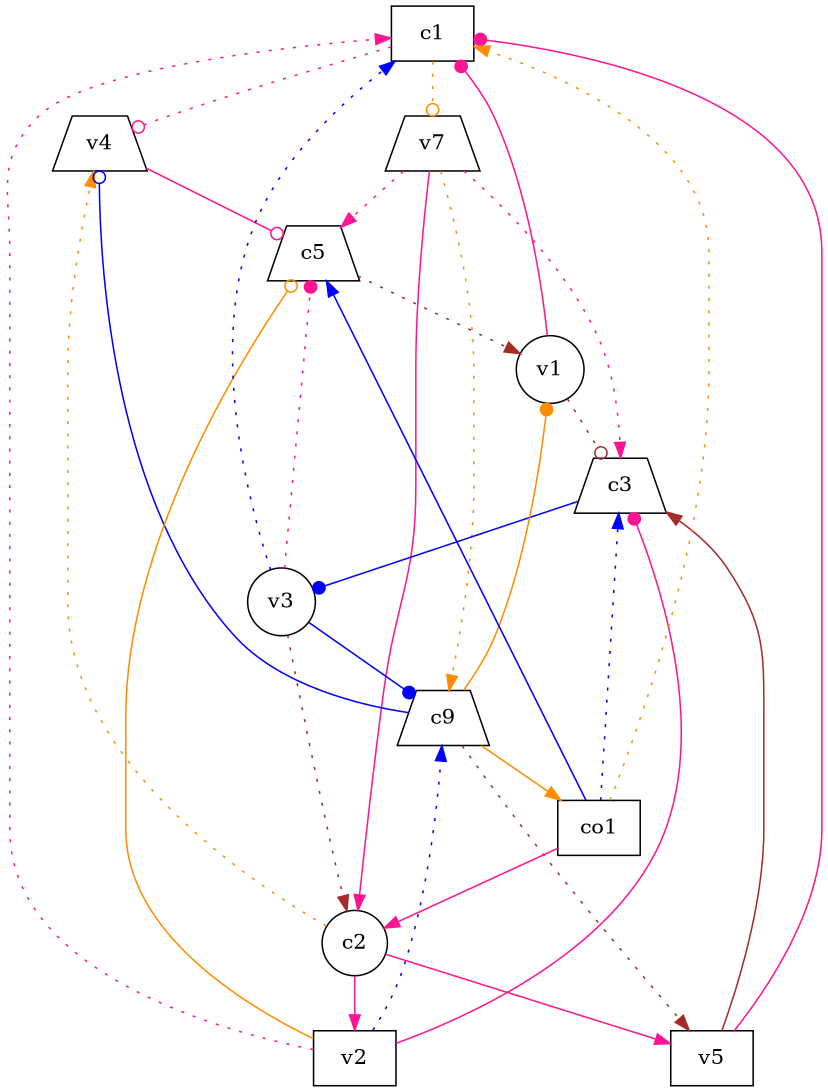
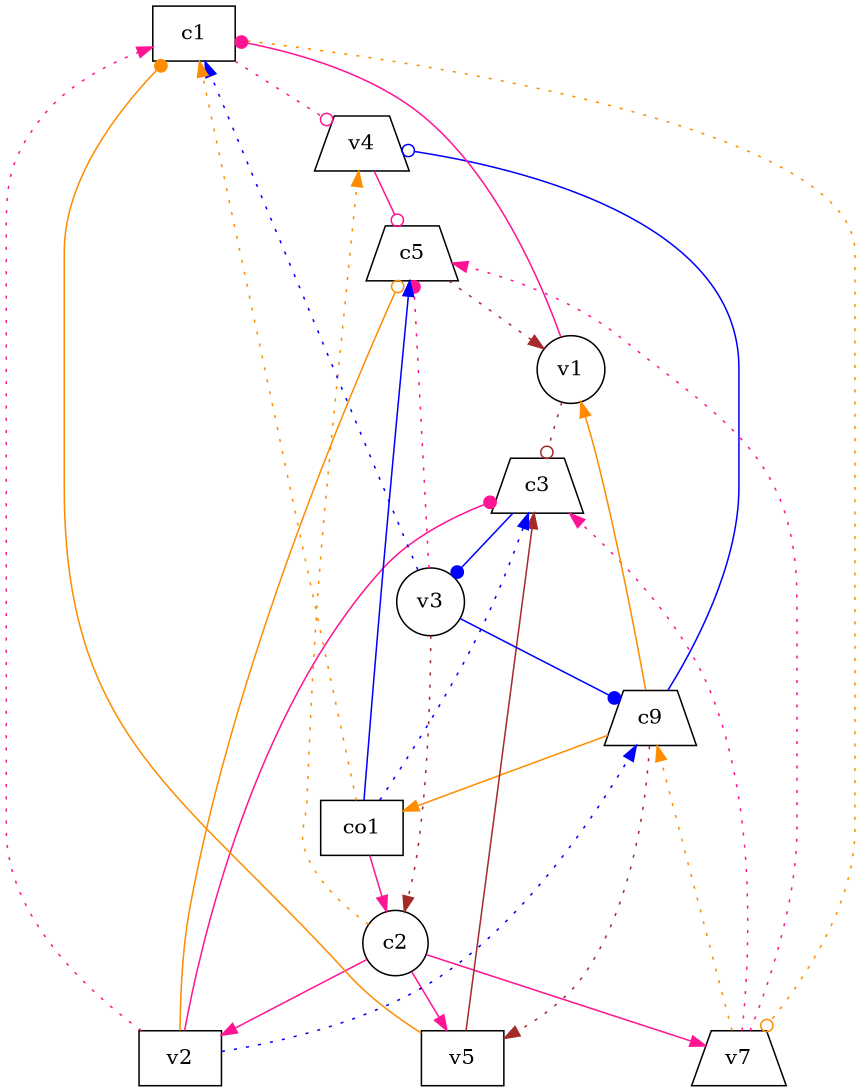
(822, 438) -> (76, 604)
(413, 535) -> (552, 996)
(520, 558) -> (616, 539)
